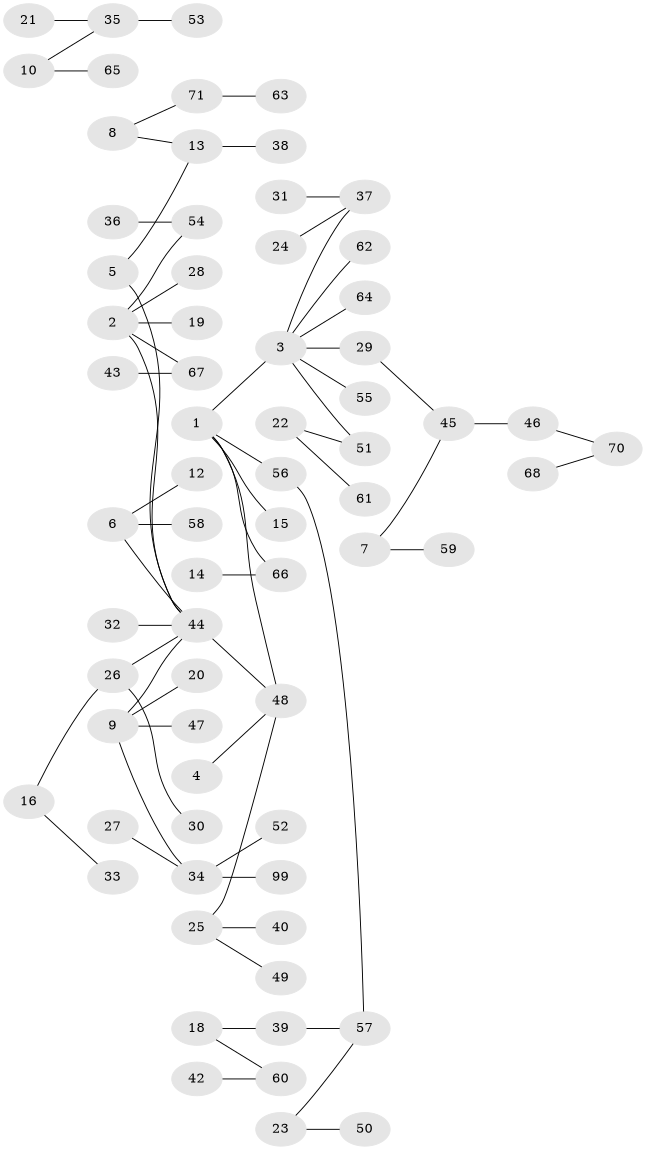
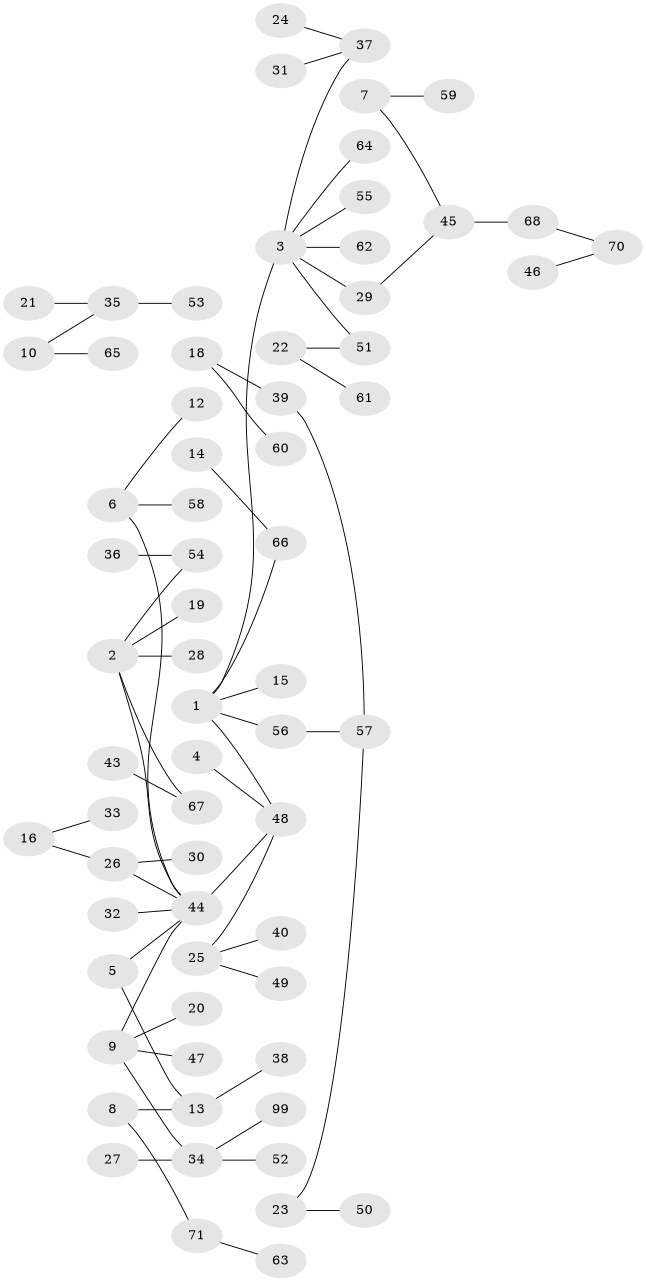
(491, 424) -> (491, 222)
(197, 1079) -> none
